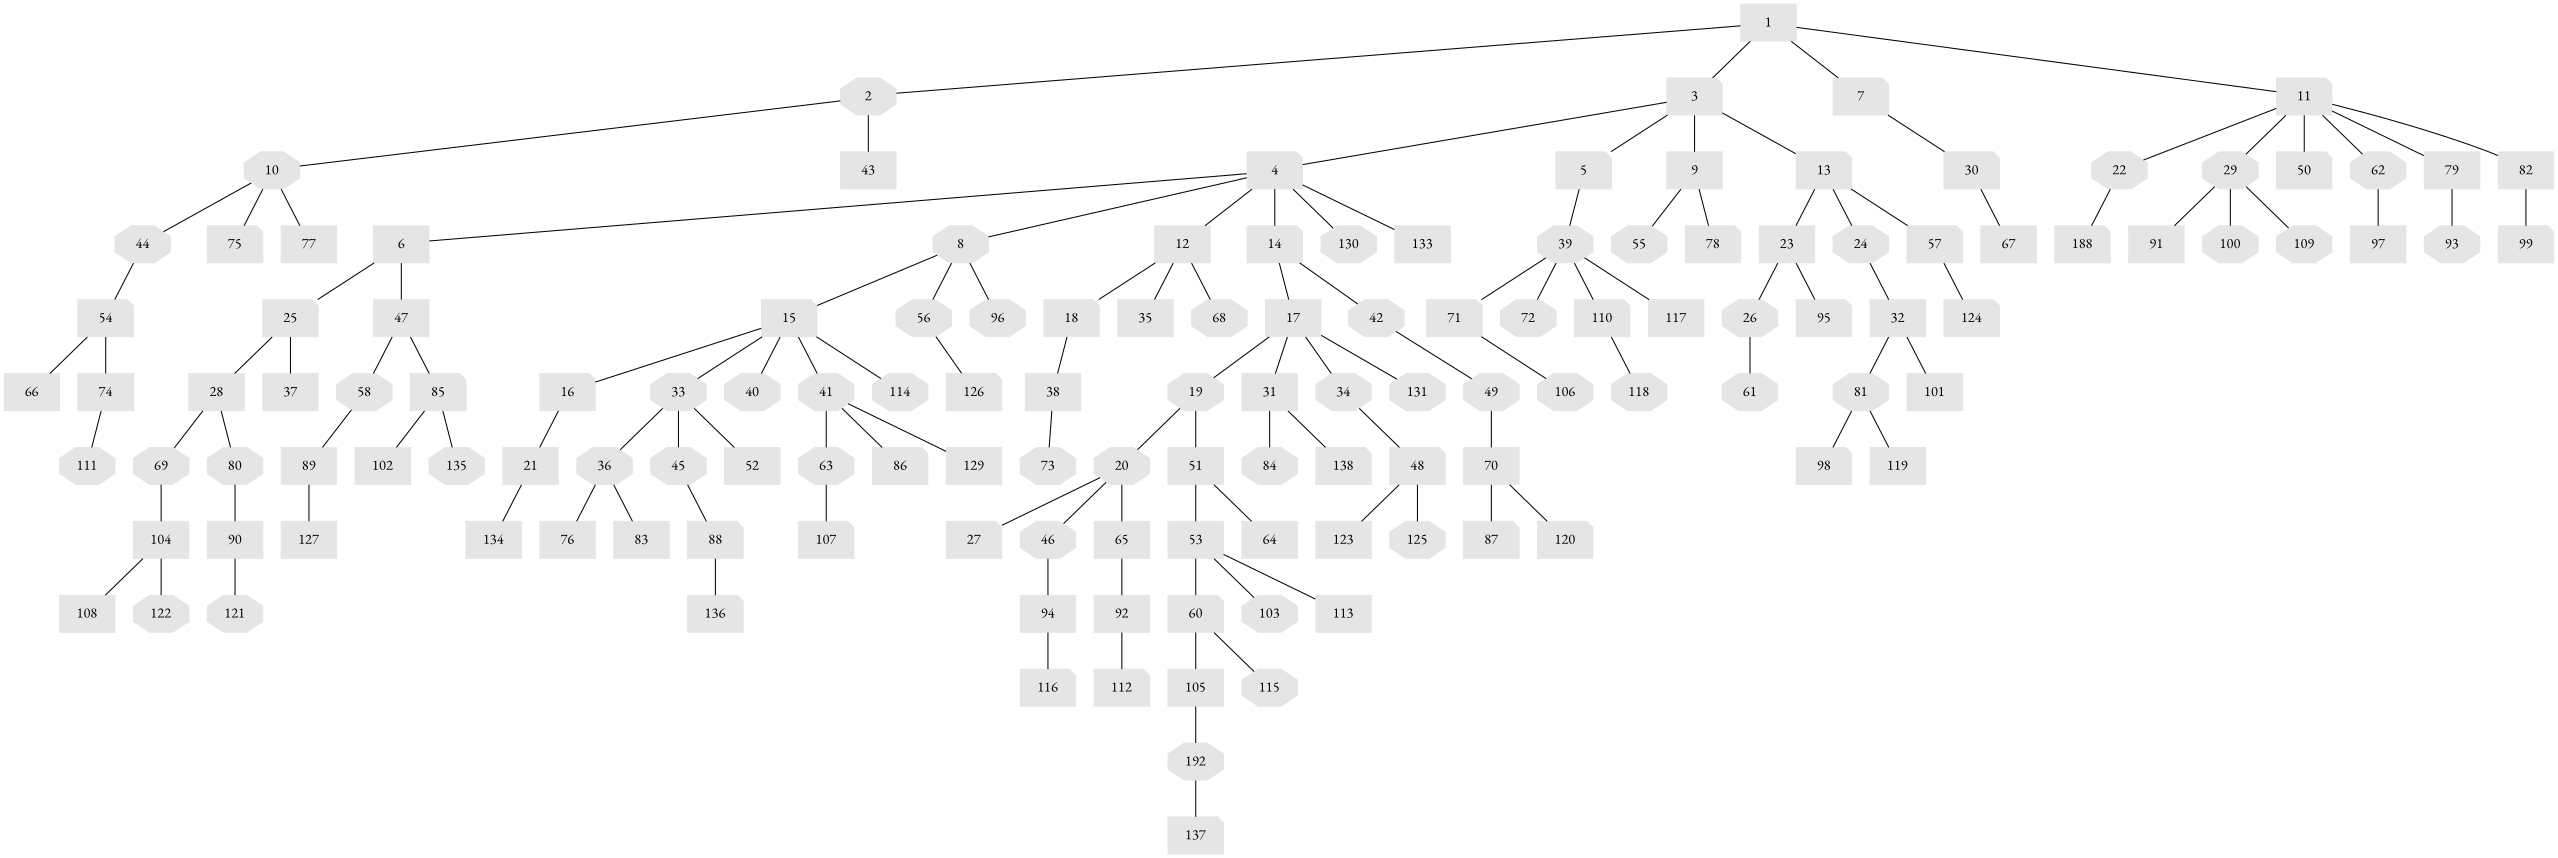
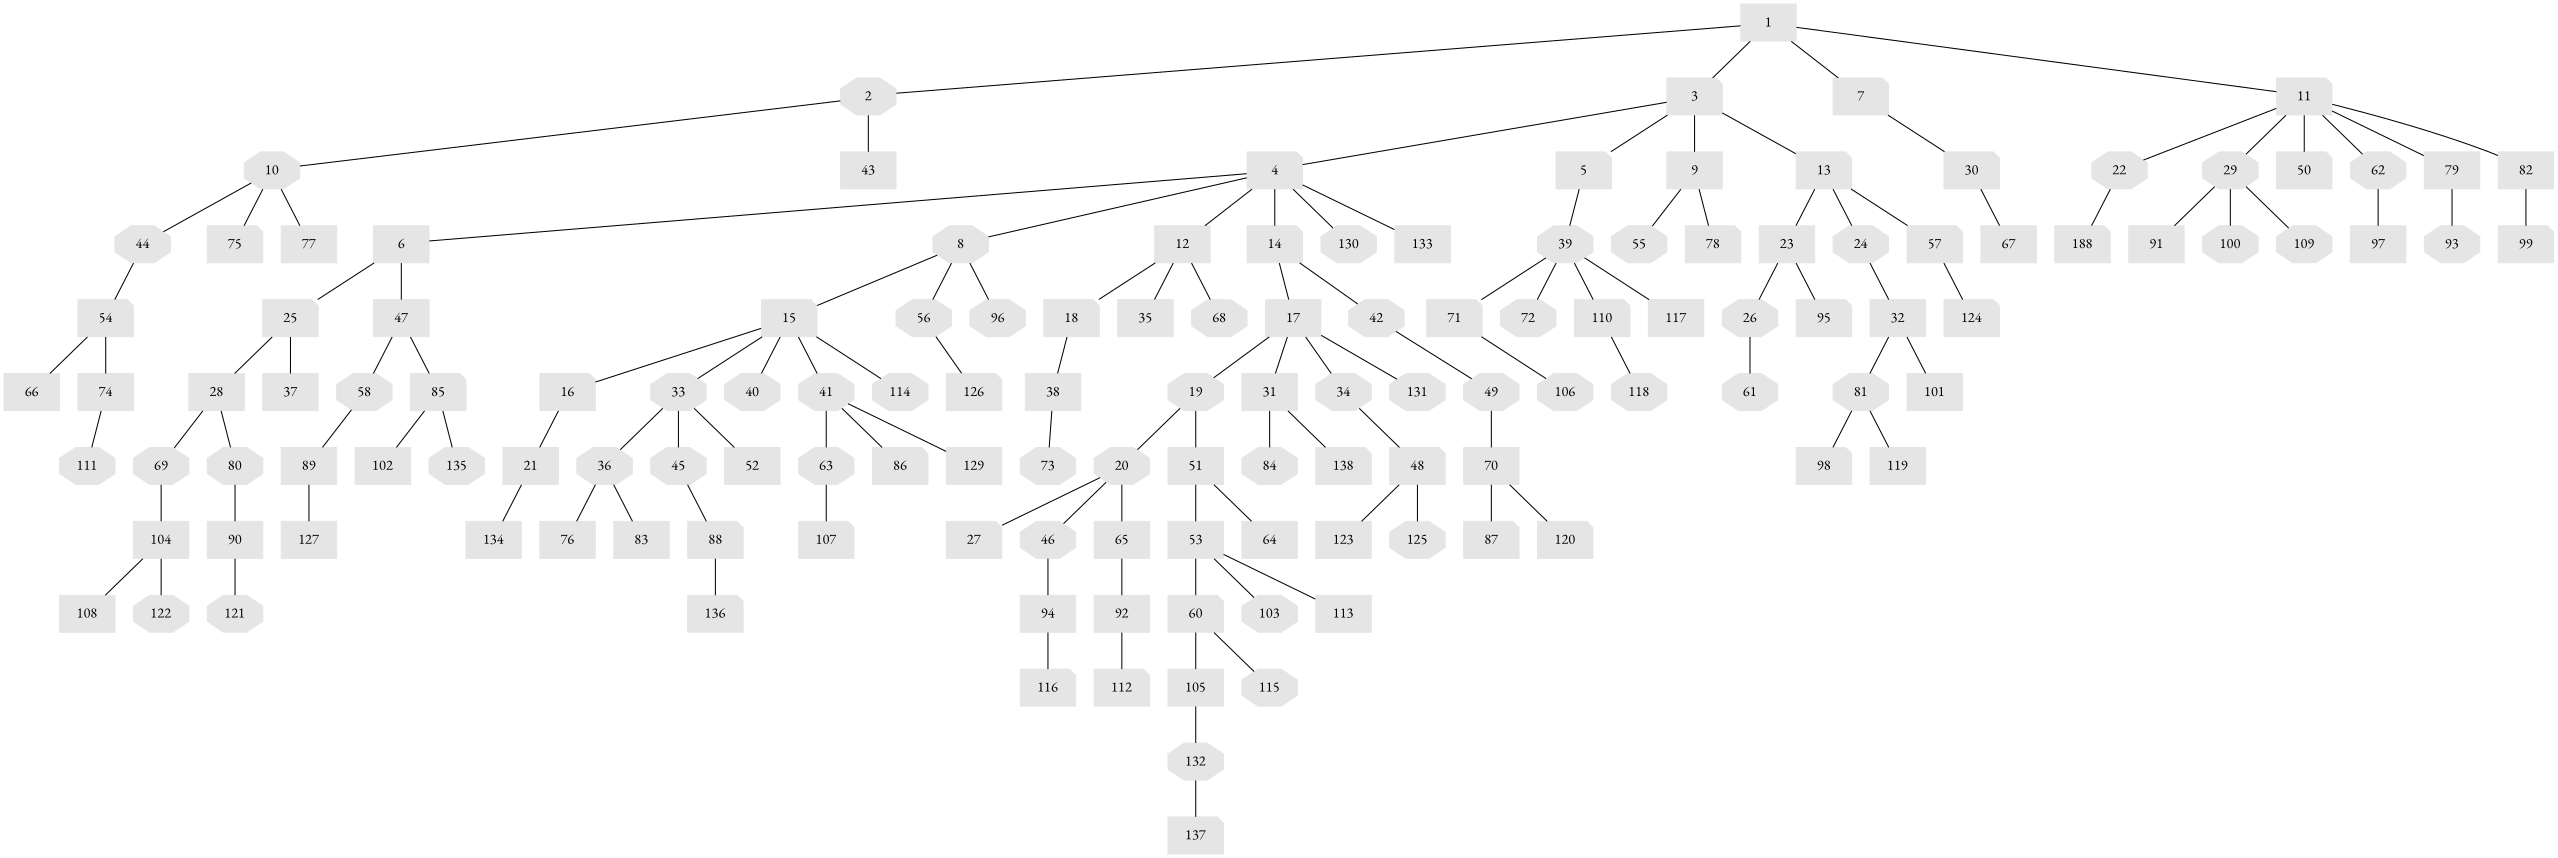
(1196, 762) -> (1196, 762)
